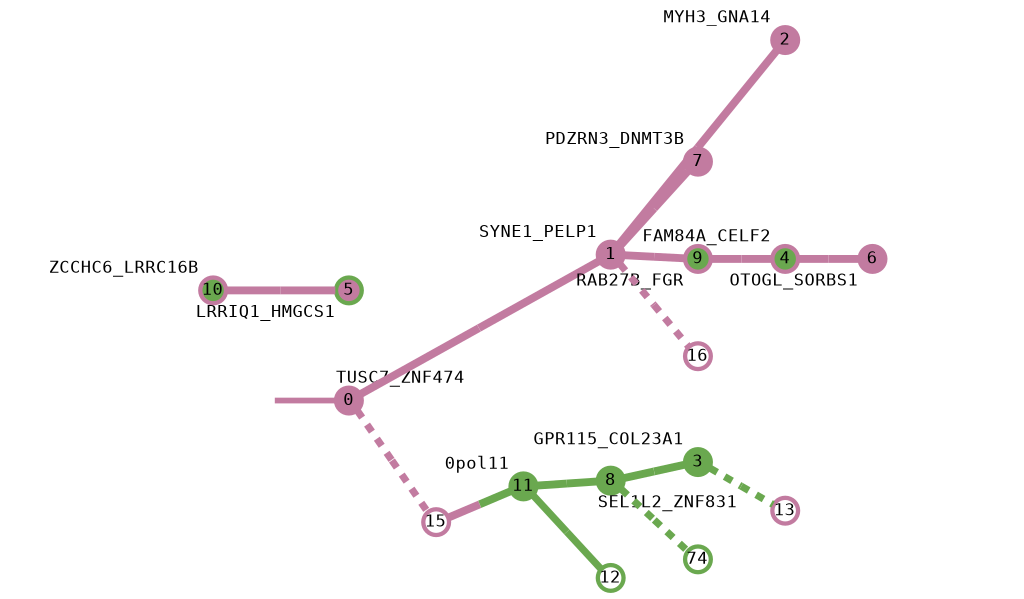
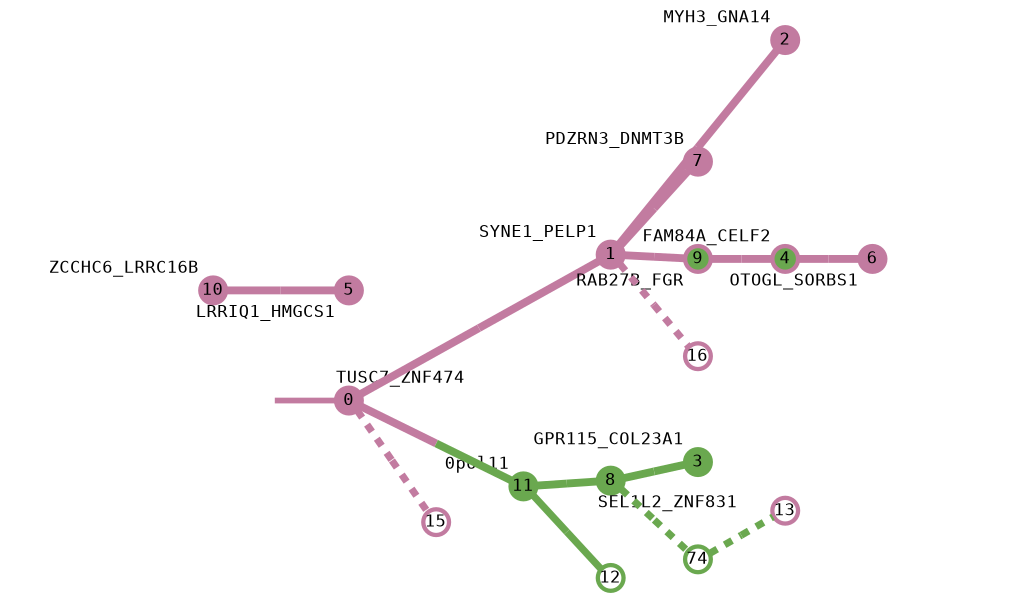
(213, 290) -> (213, 290)
(349, 290) -> (349, 290)
(741, 486) -> (741, 535)
(480, 504) -> (436, 443)
